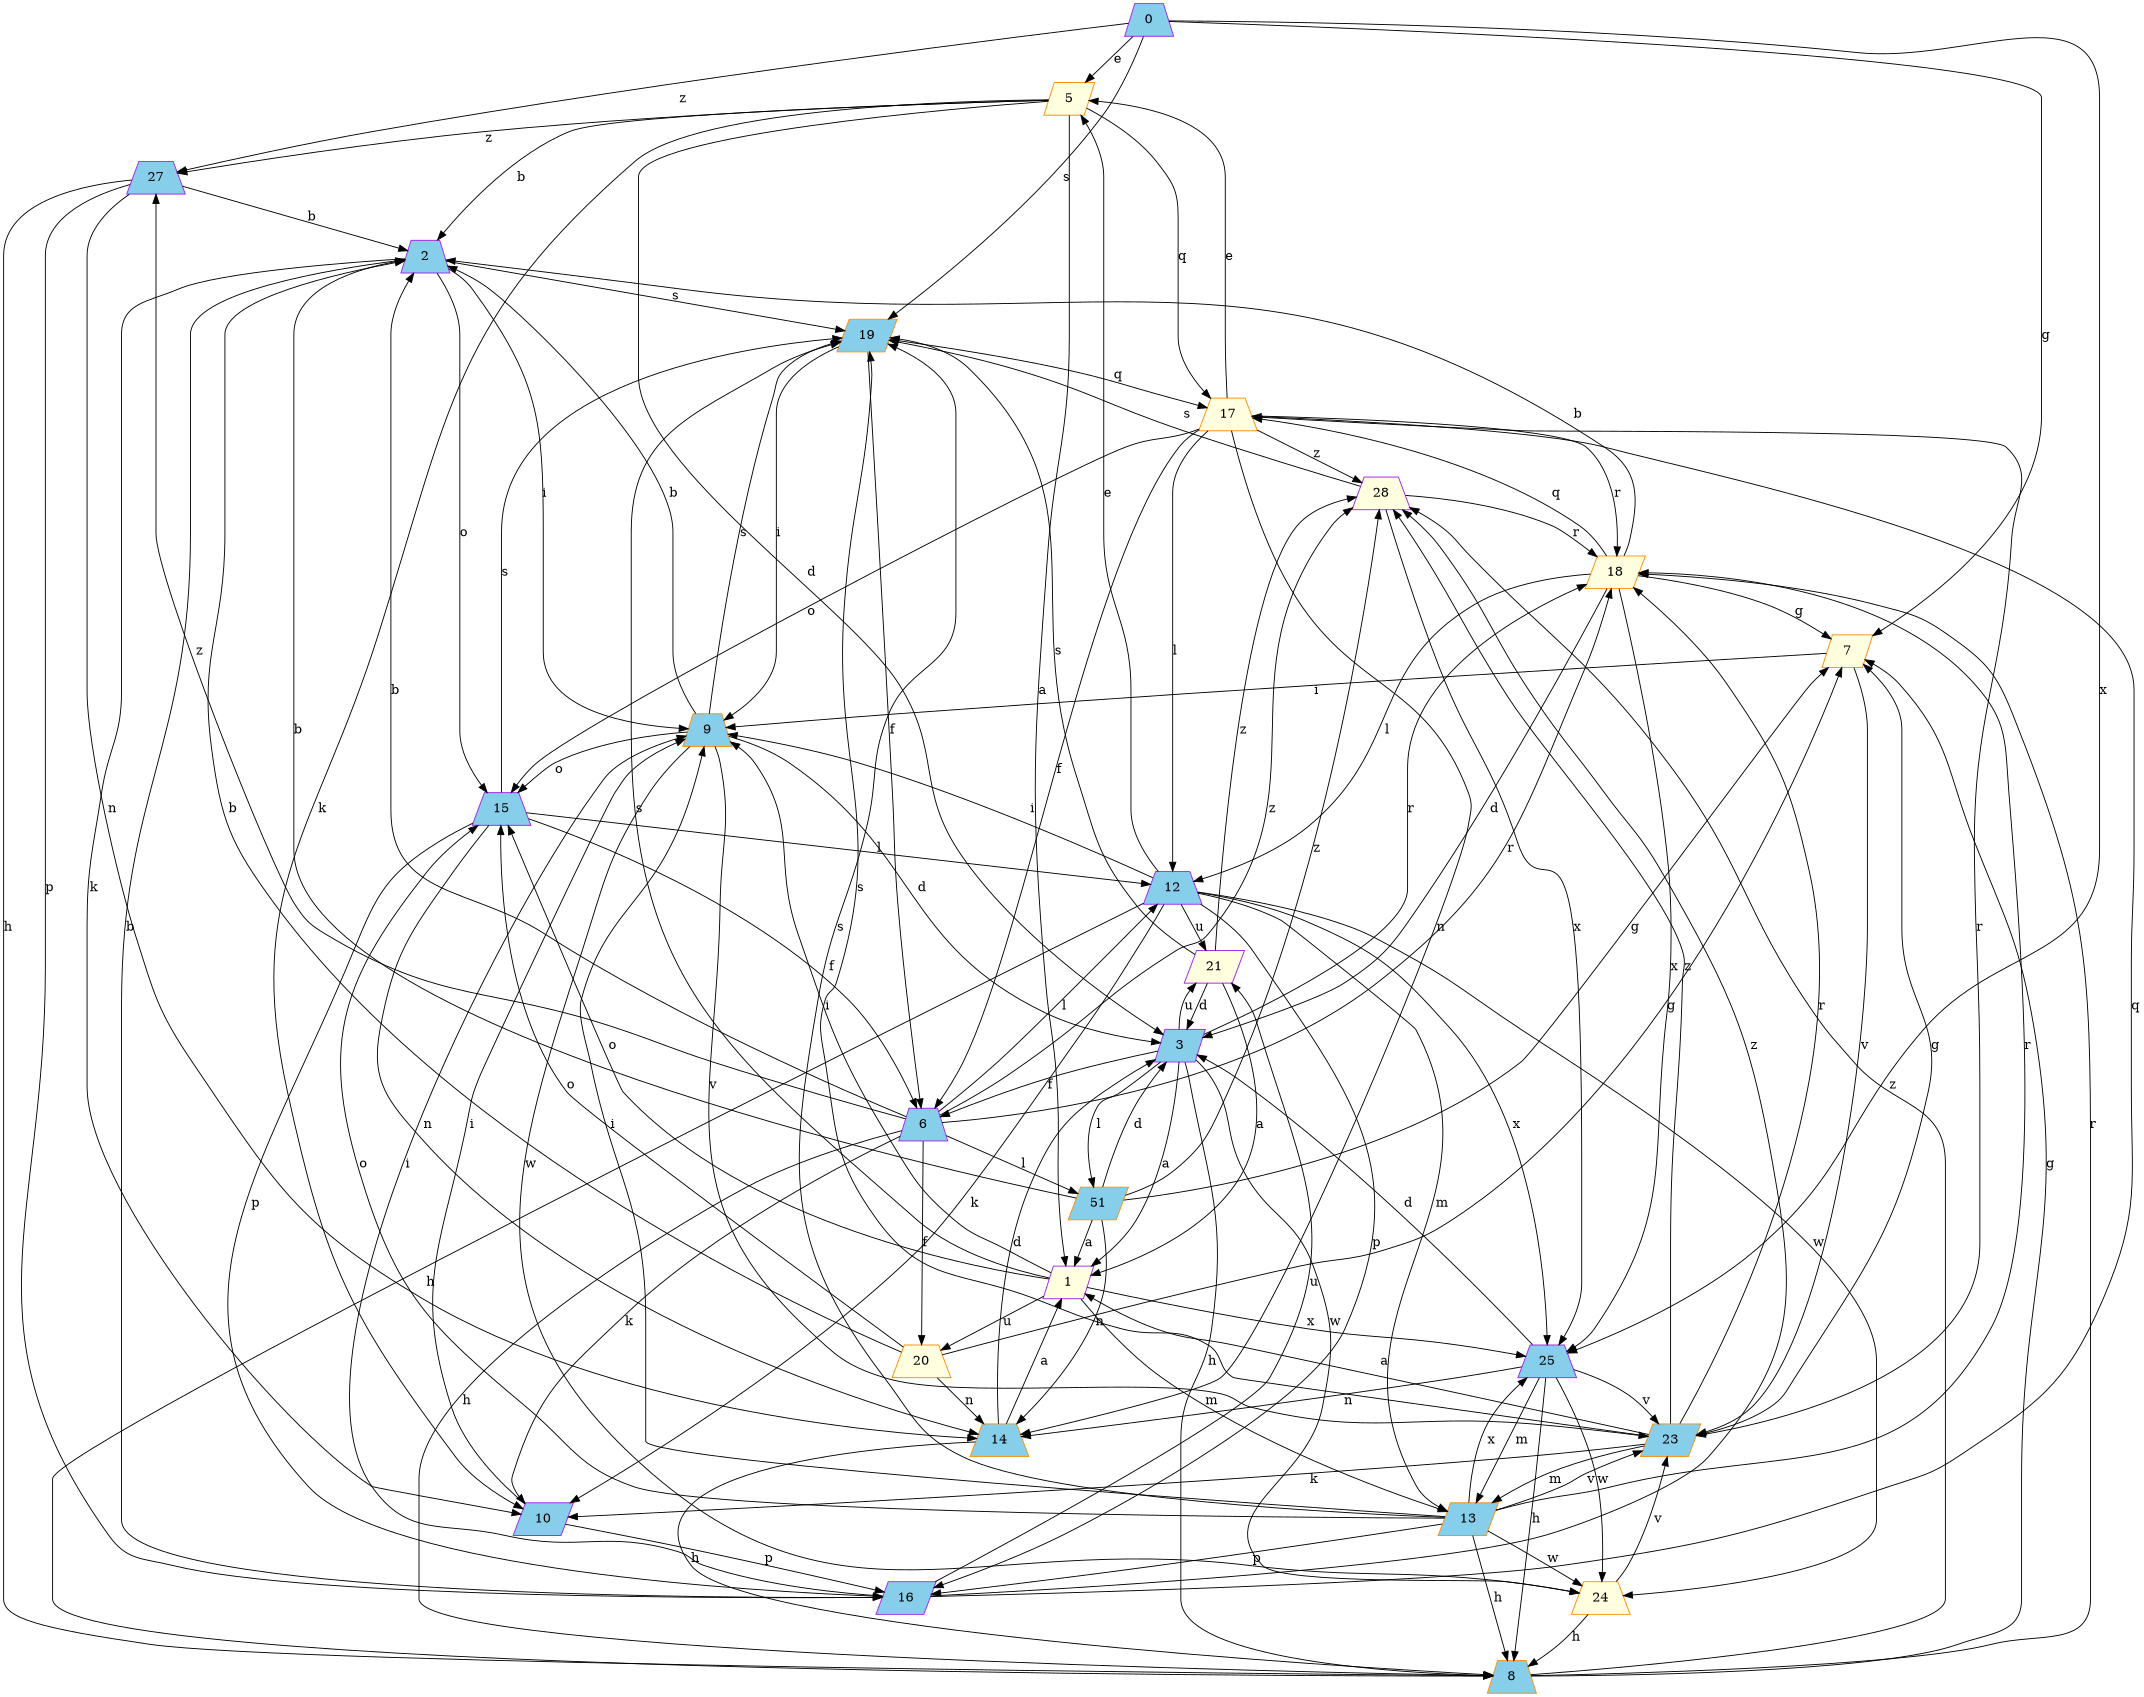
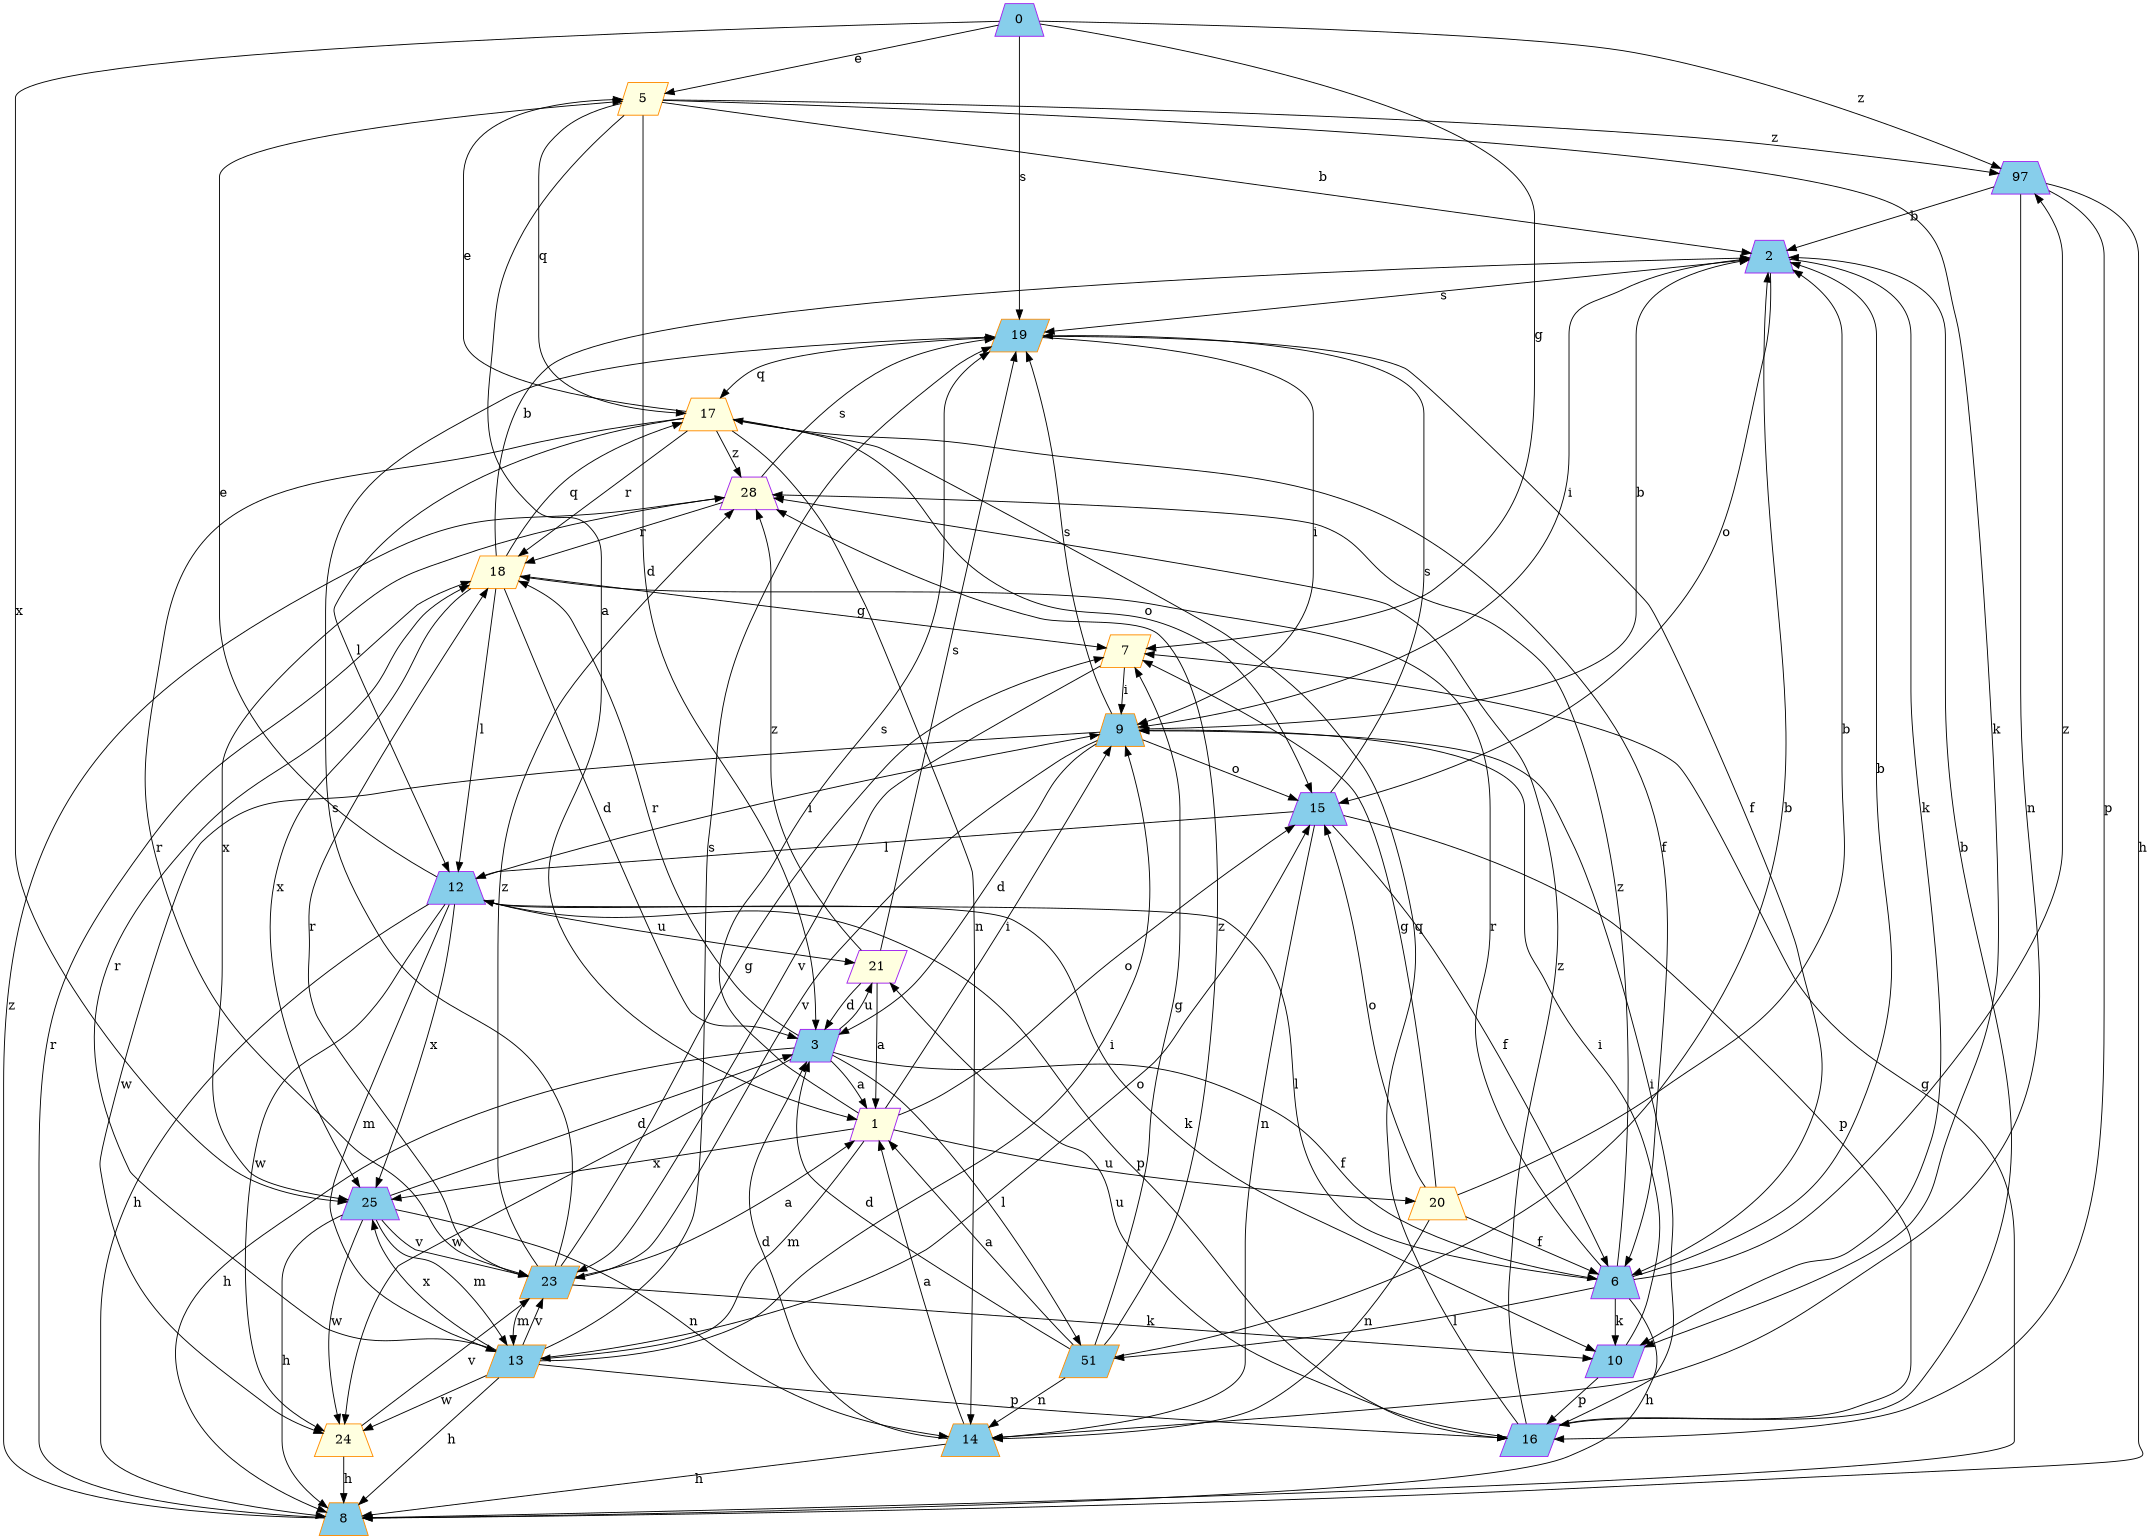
(156, 178) -> (2021, 178)
(922, 1234) -> (1528, 1244)
